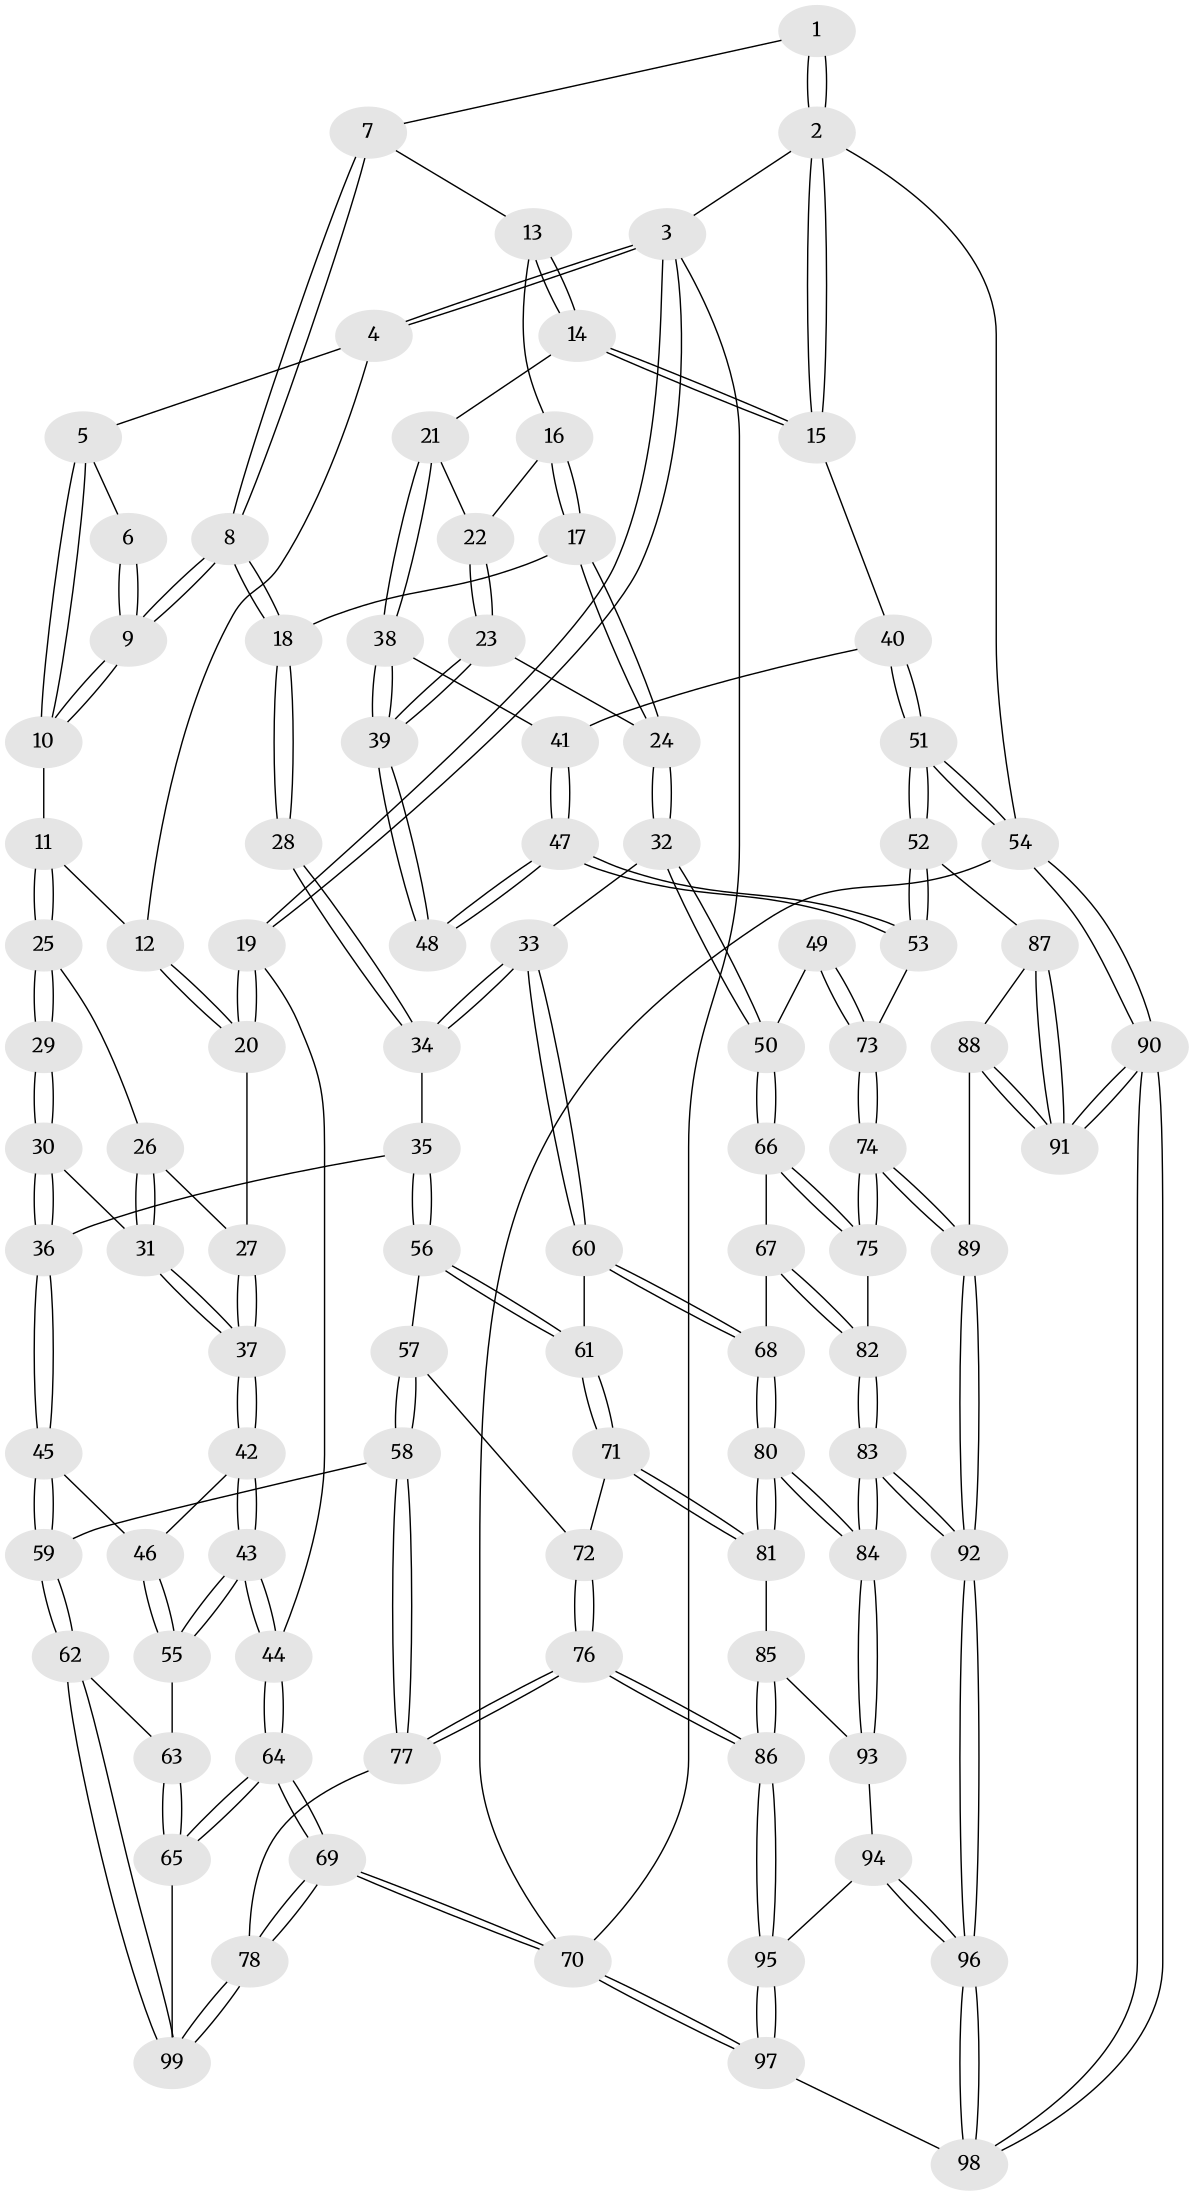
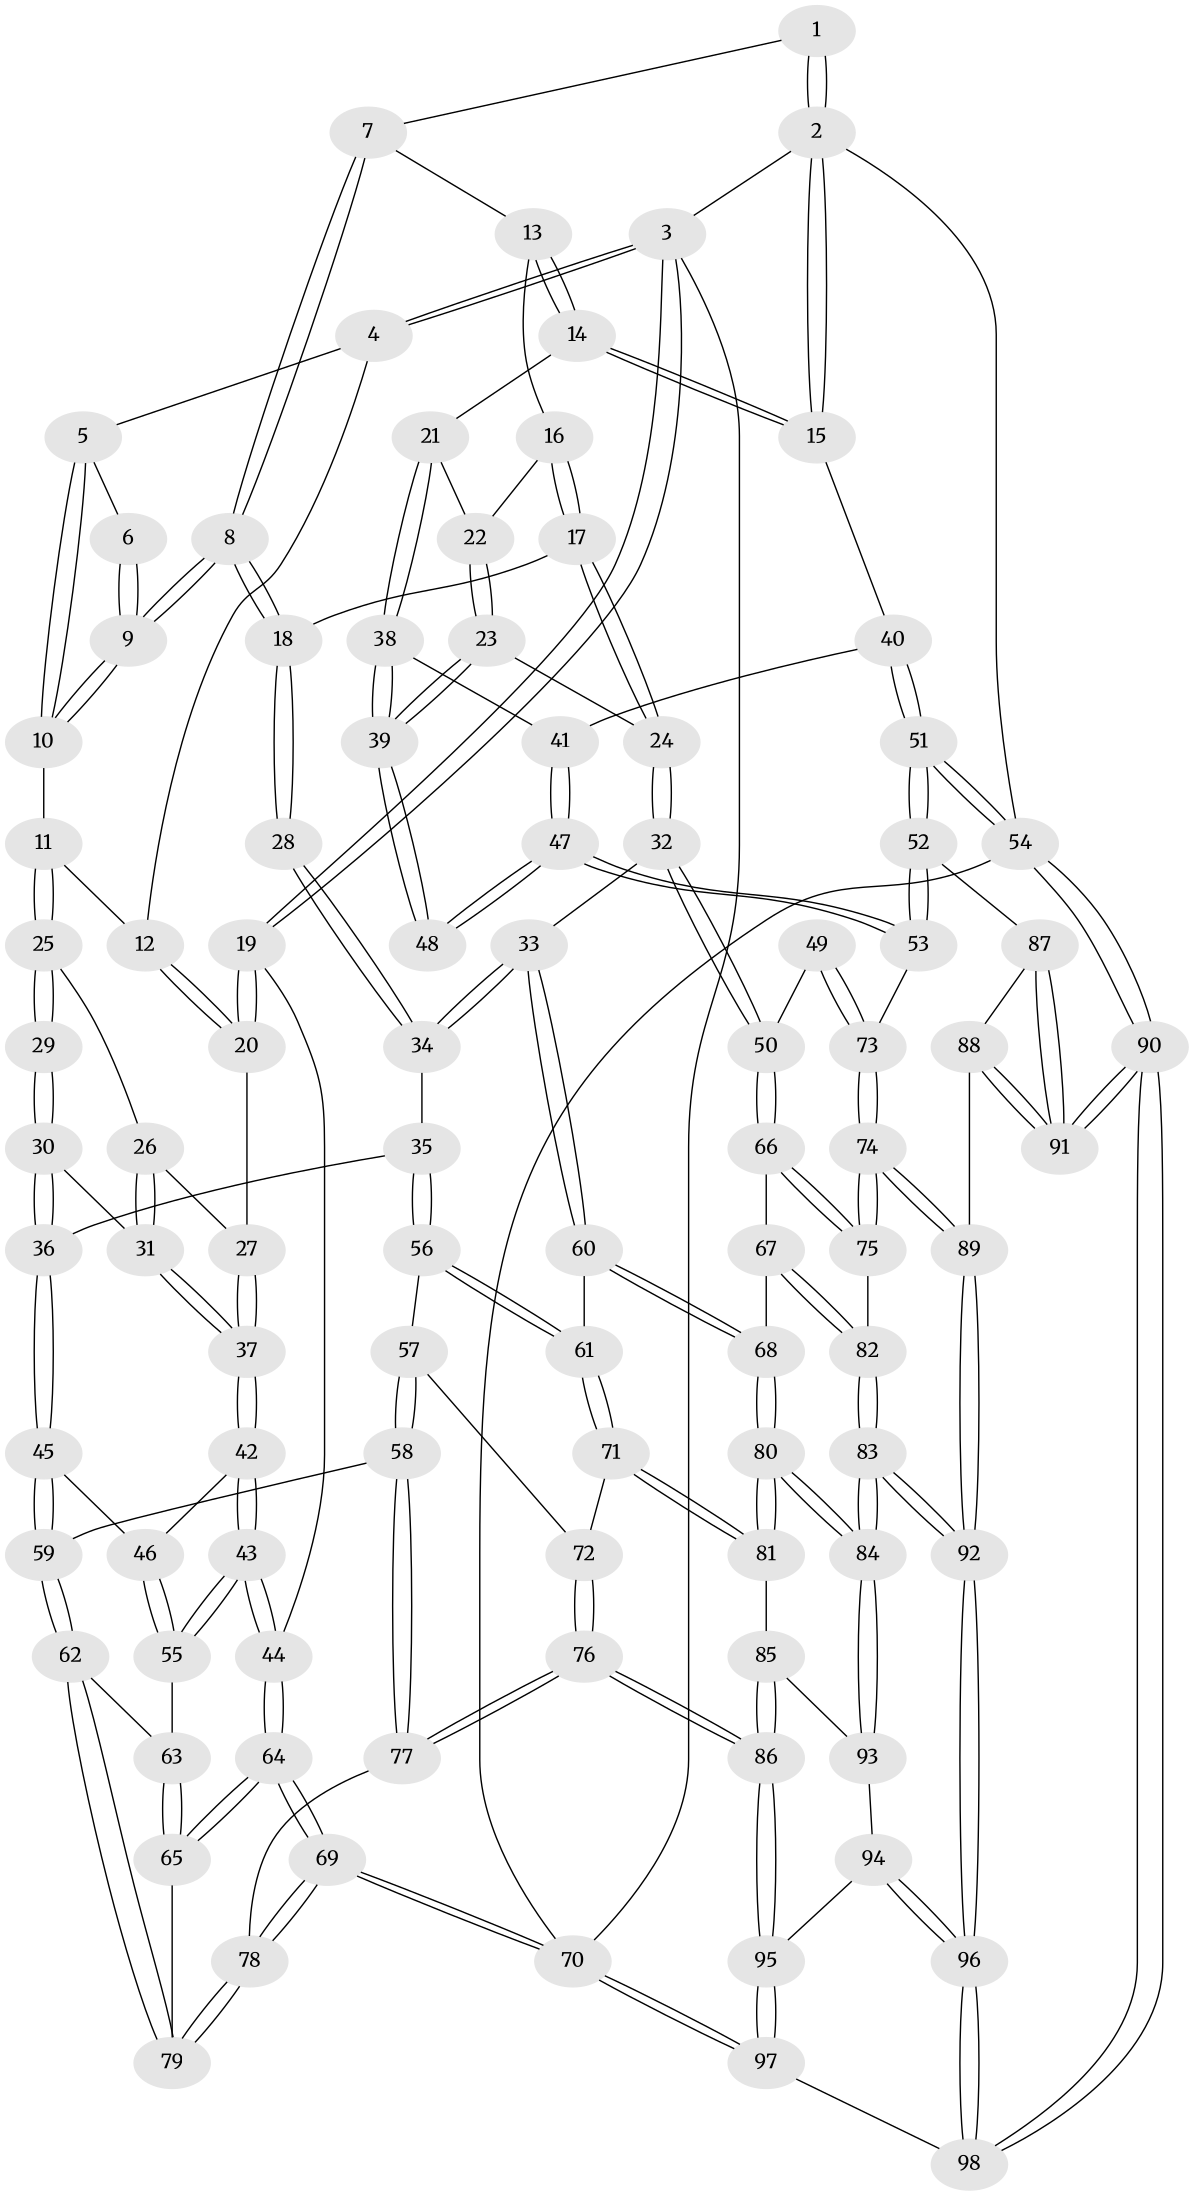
(172, 2063) -> (172, 2063)
